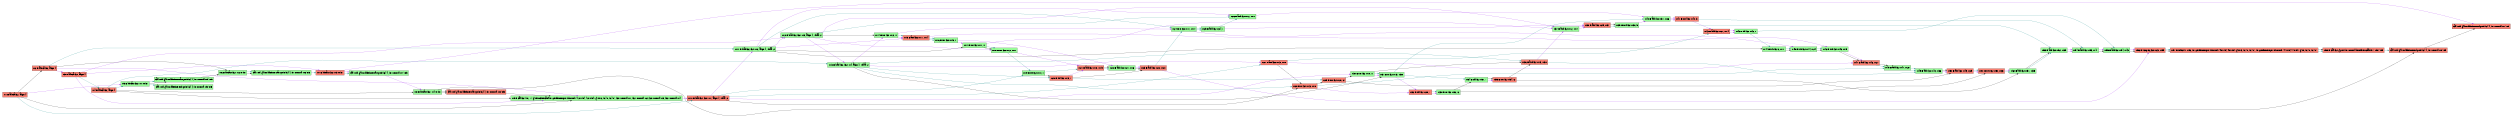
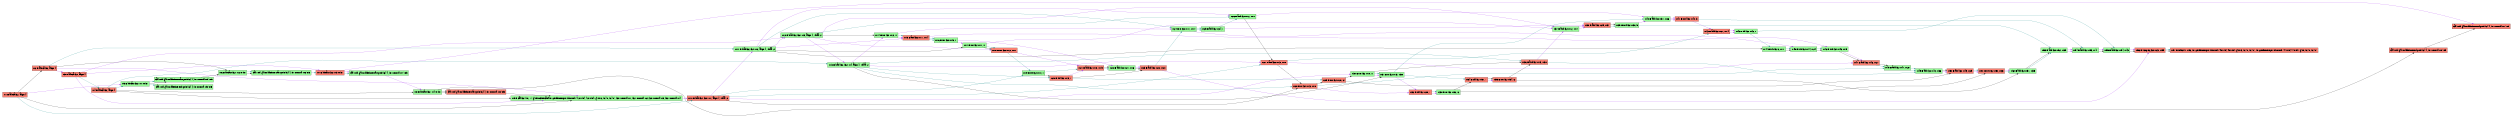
none -> (1258, 39)
(1004, 50) -> (1004, 50)
(2353, 50) -> none
(1476, 80) -> (1476, 80)
